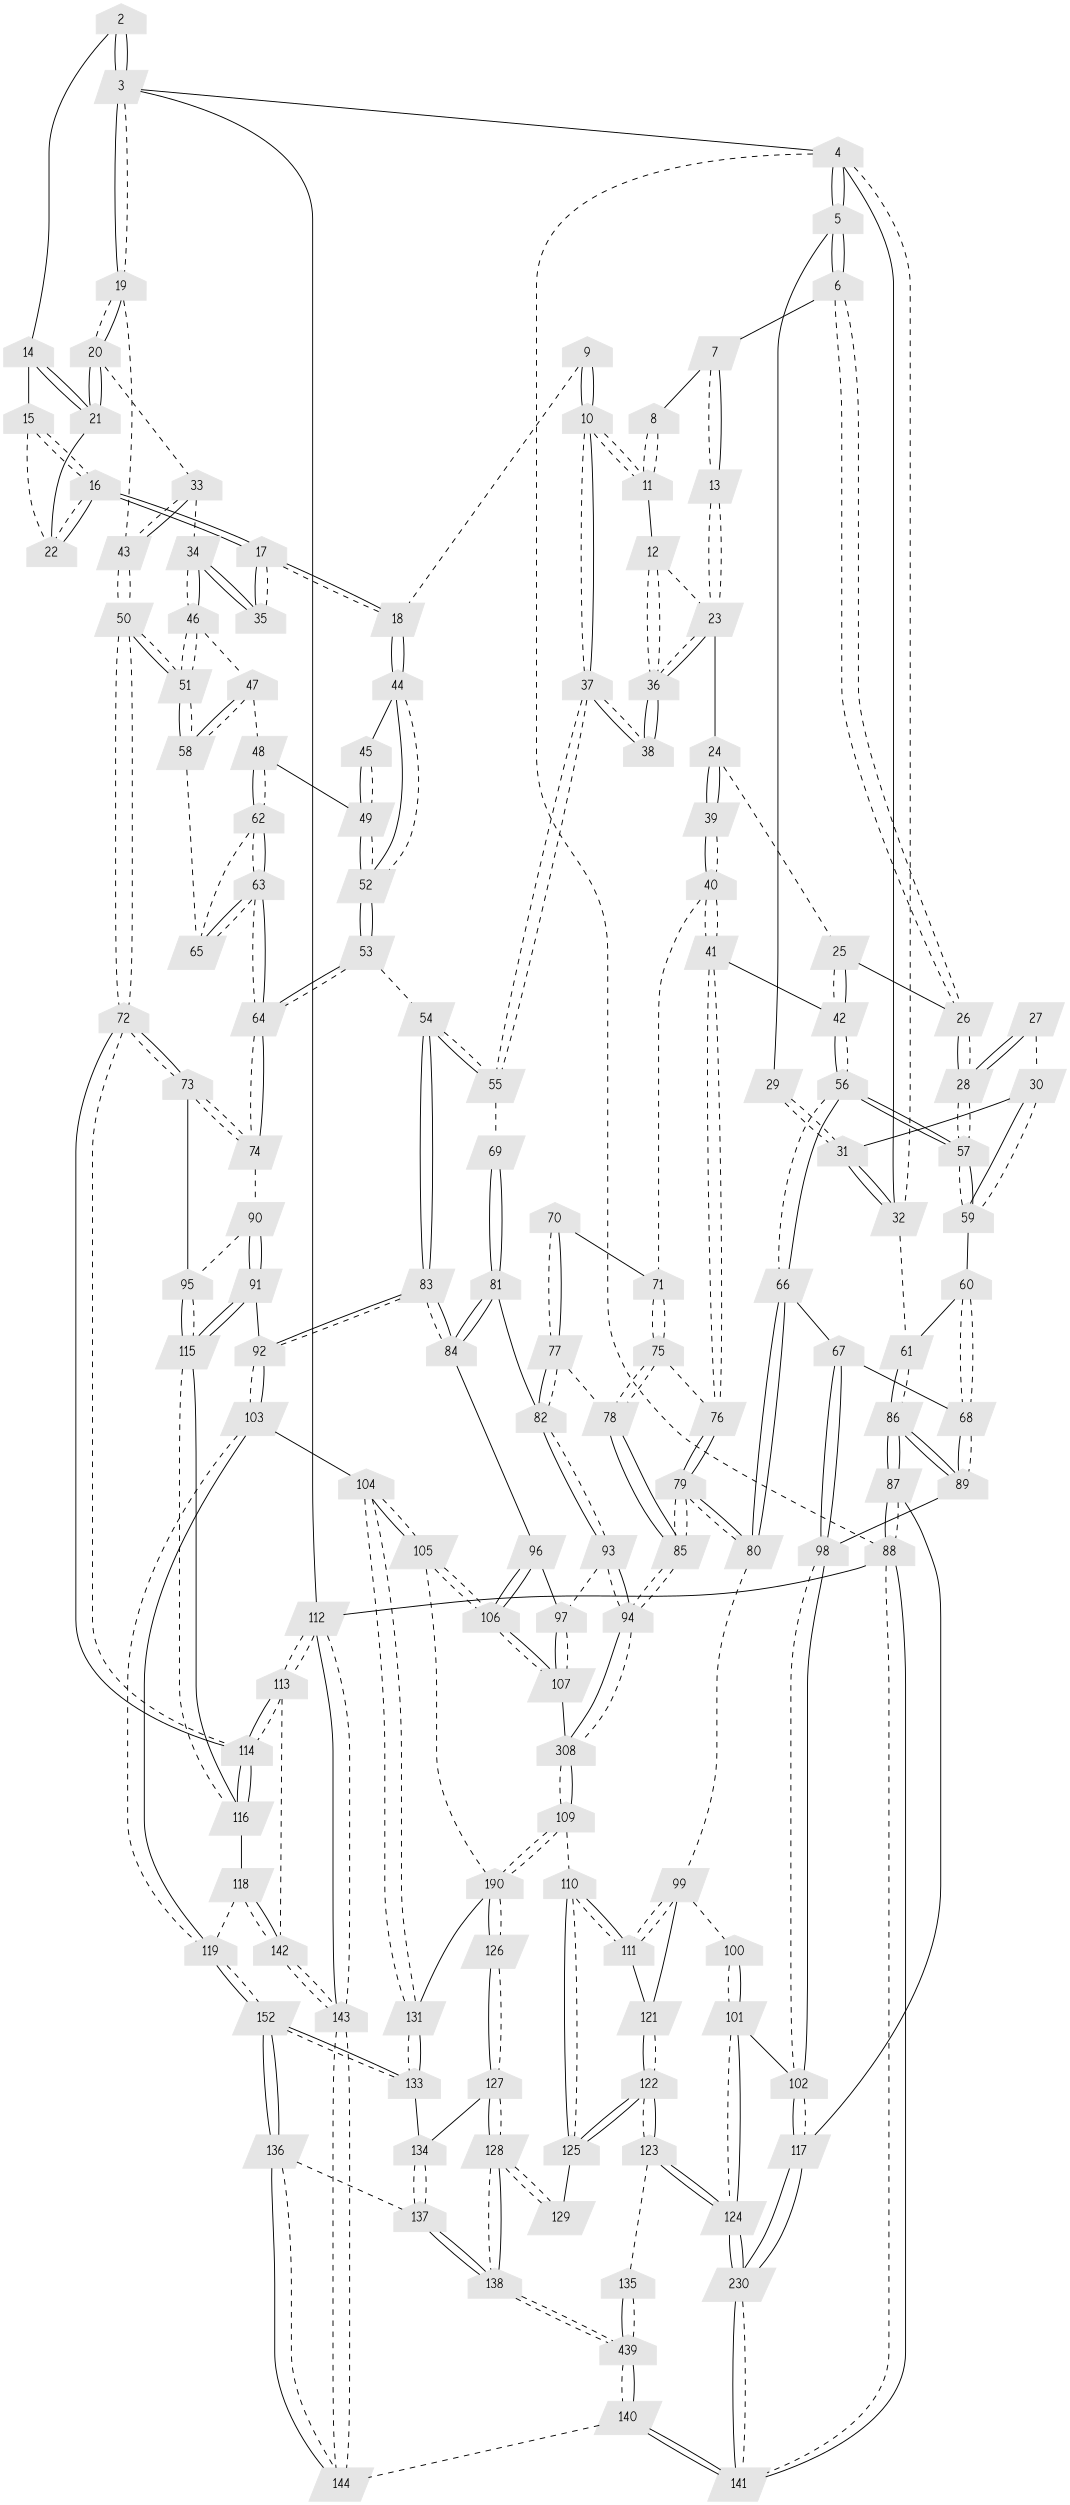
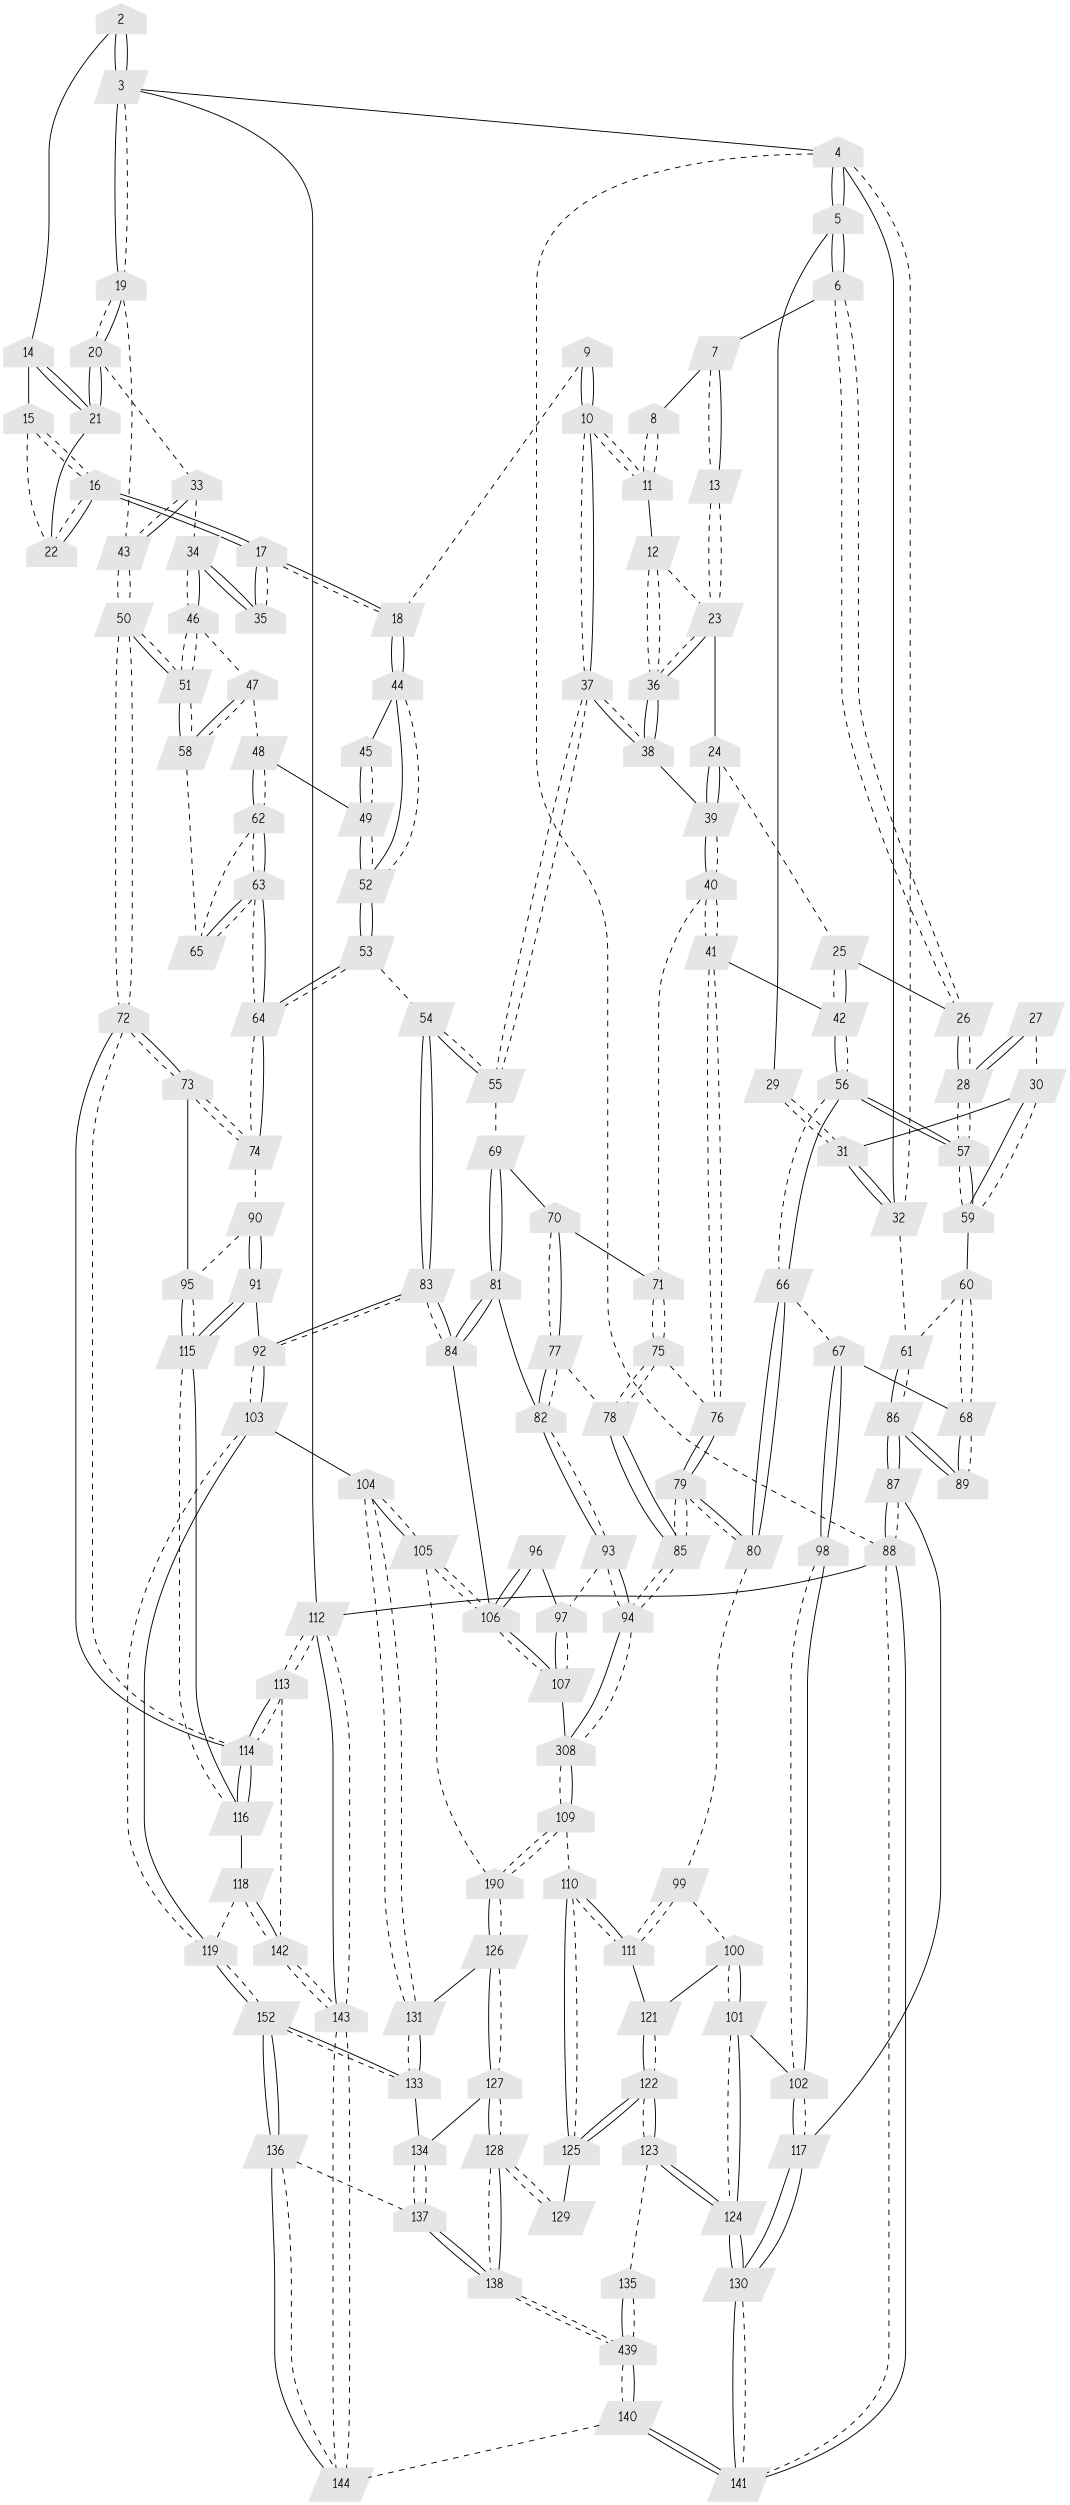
none -> (678, 785)
none -> (528, 1188)
(938, 1318) -> (938, 1318)
(813, 1321) -> (813, 1321)
(493, 1451) -> (471, 1484)
(891, 1520) -> none
(447, 1947) -> (455, 1985)
(666, 1952) -> (694, 1984)
(739, 2285) -> (739, 2285)
